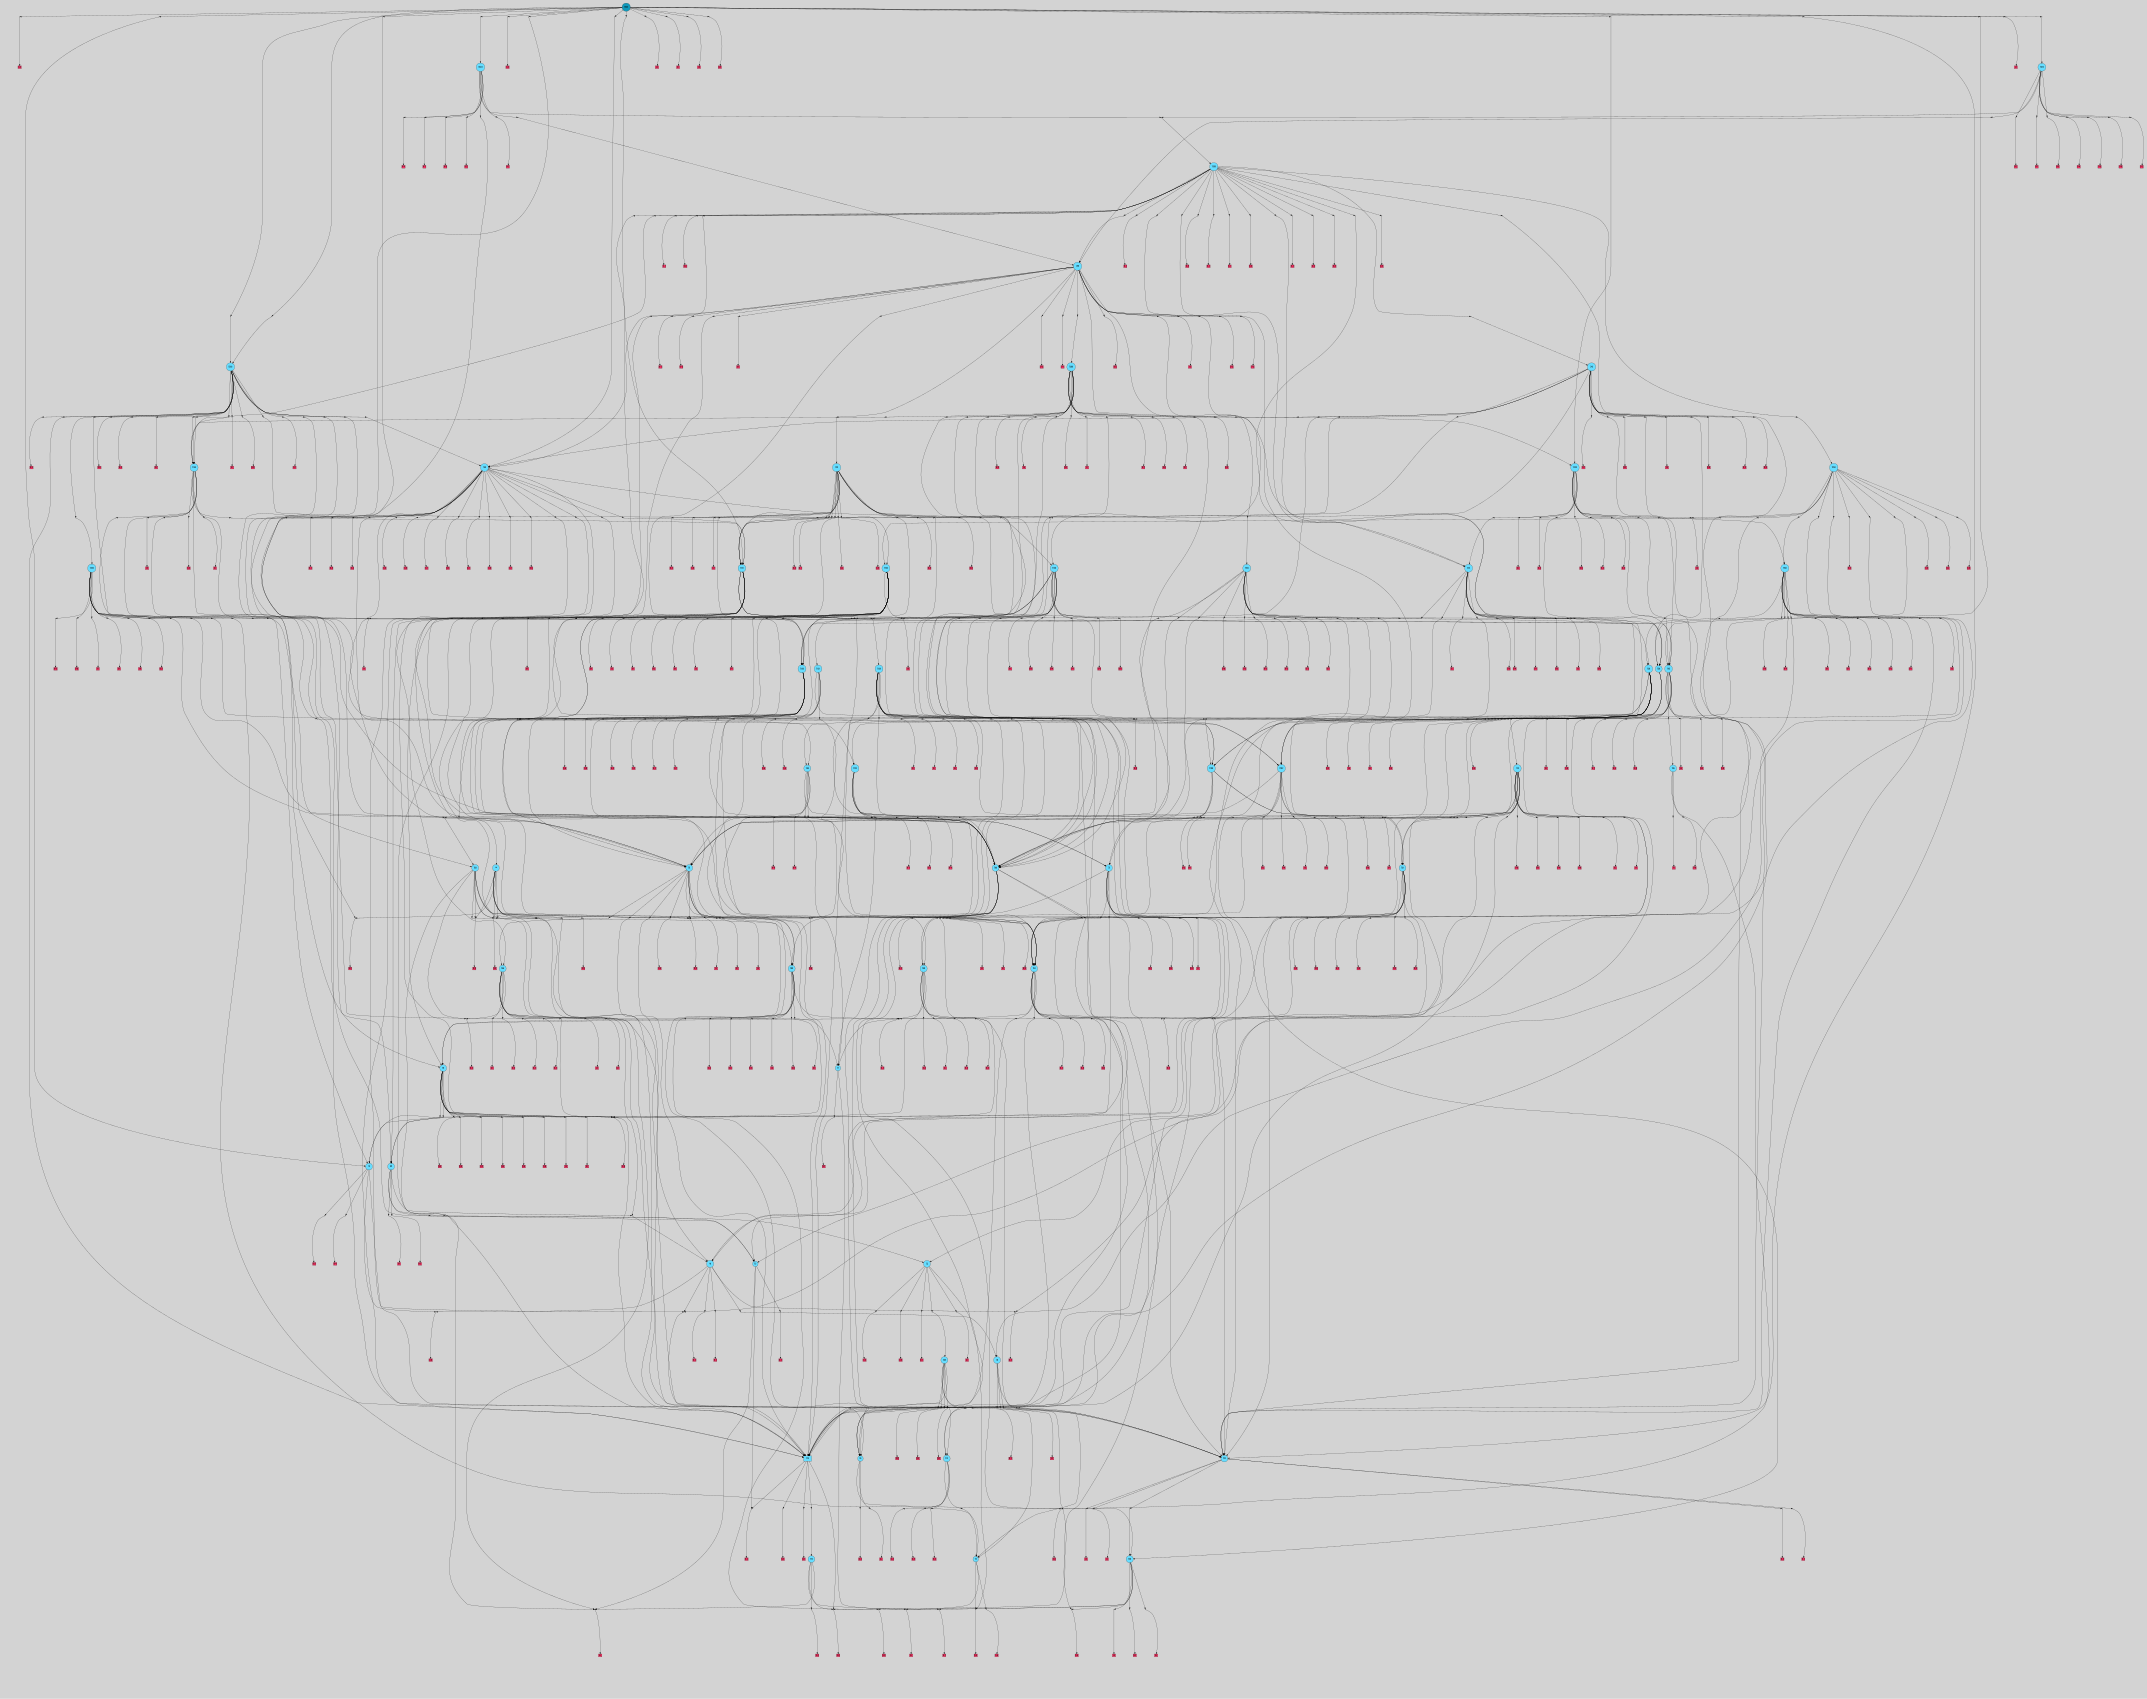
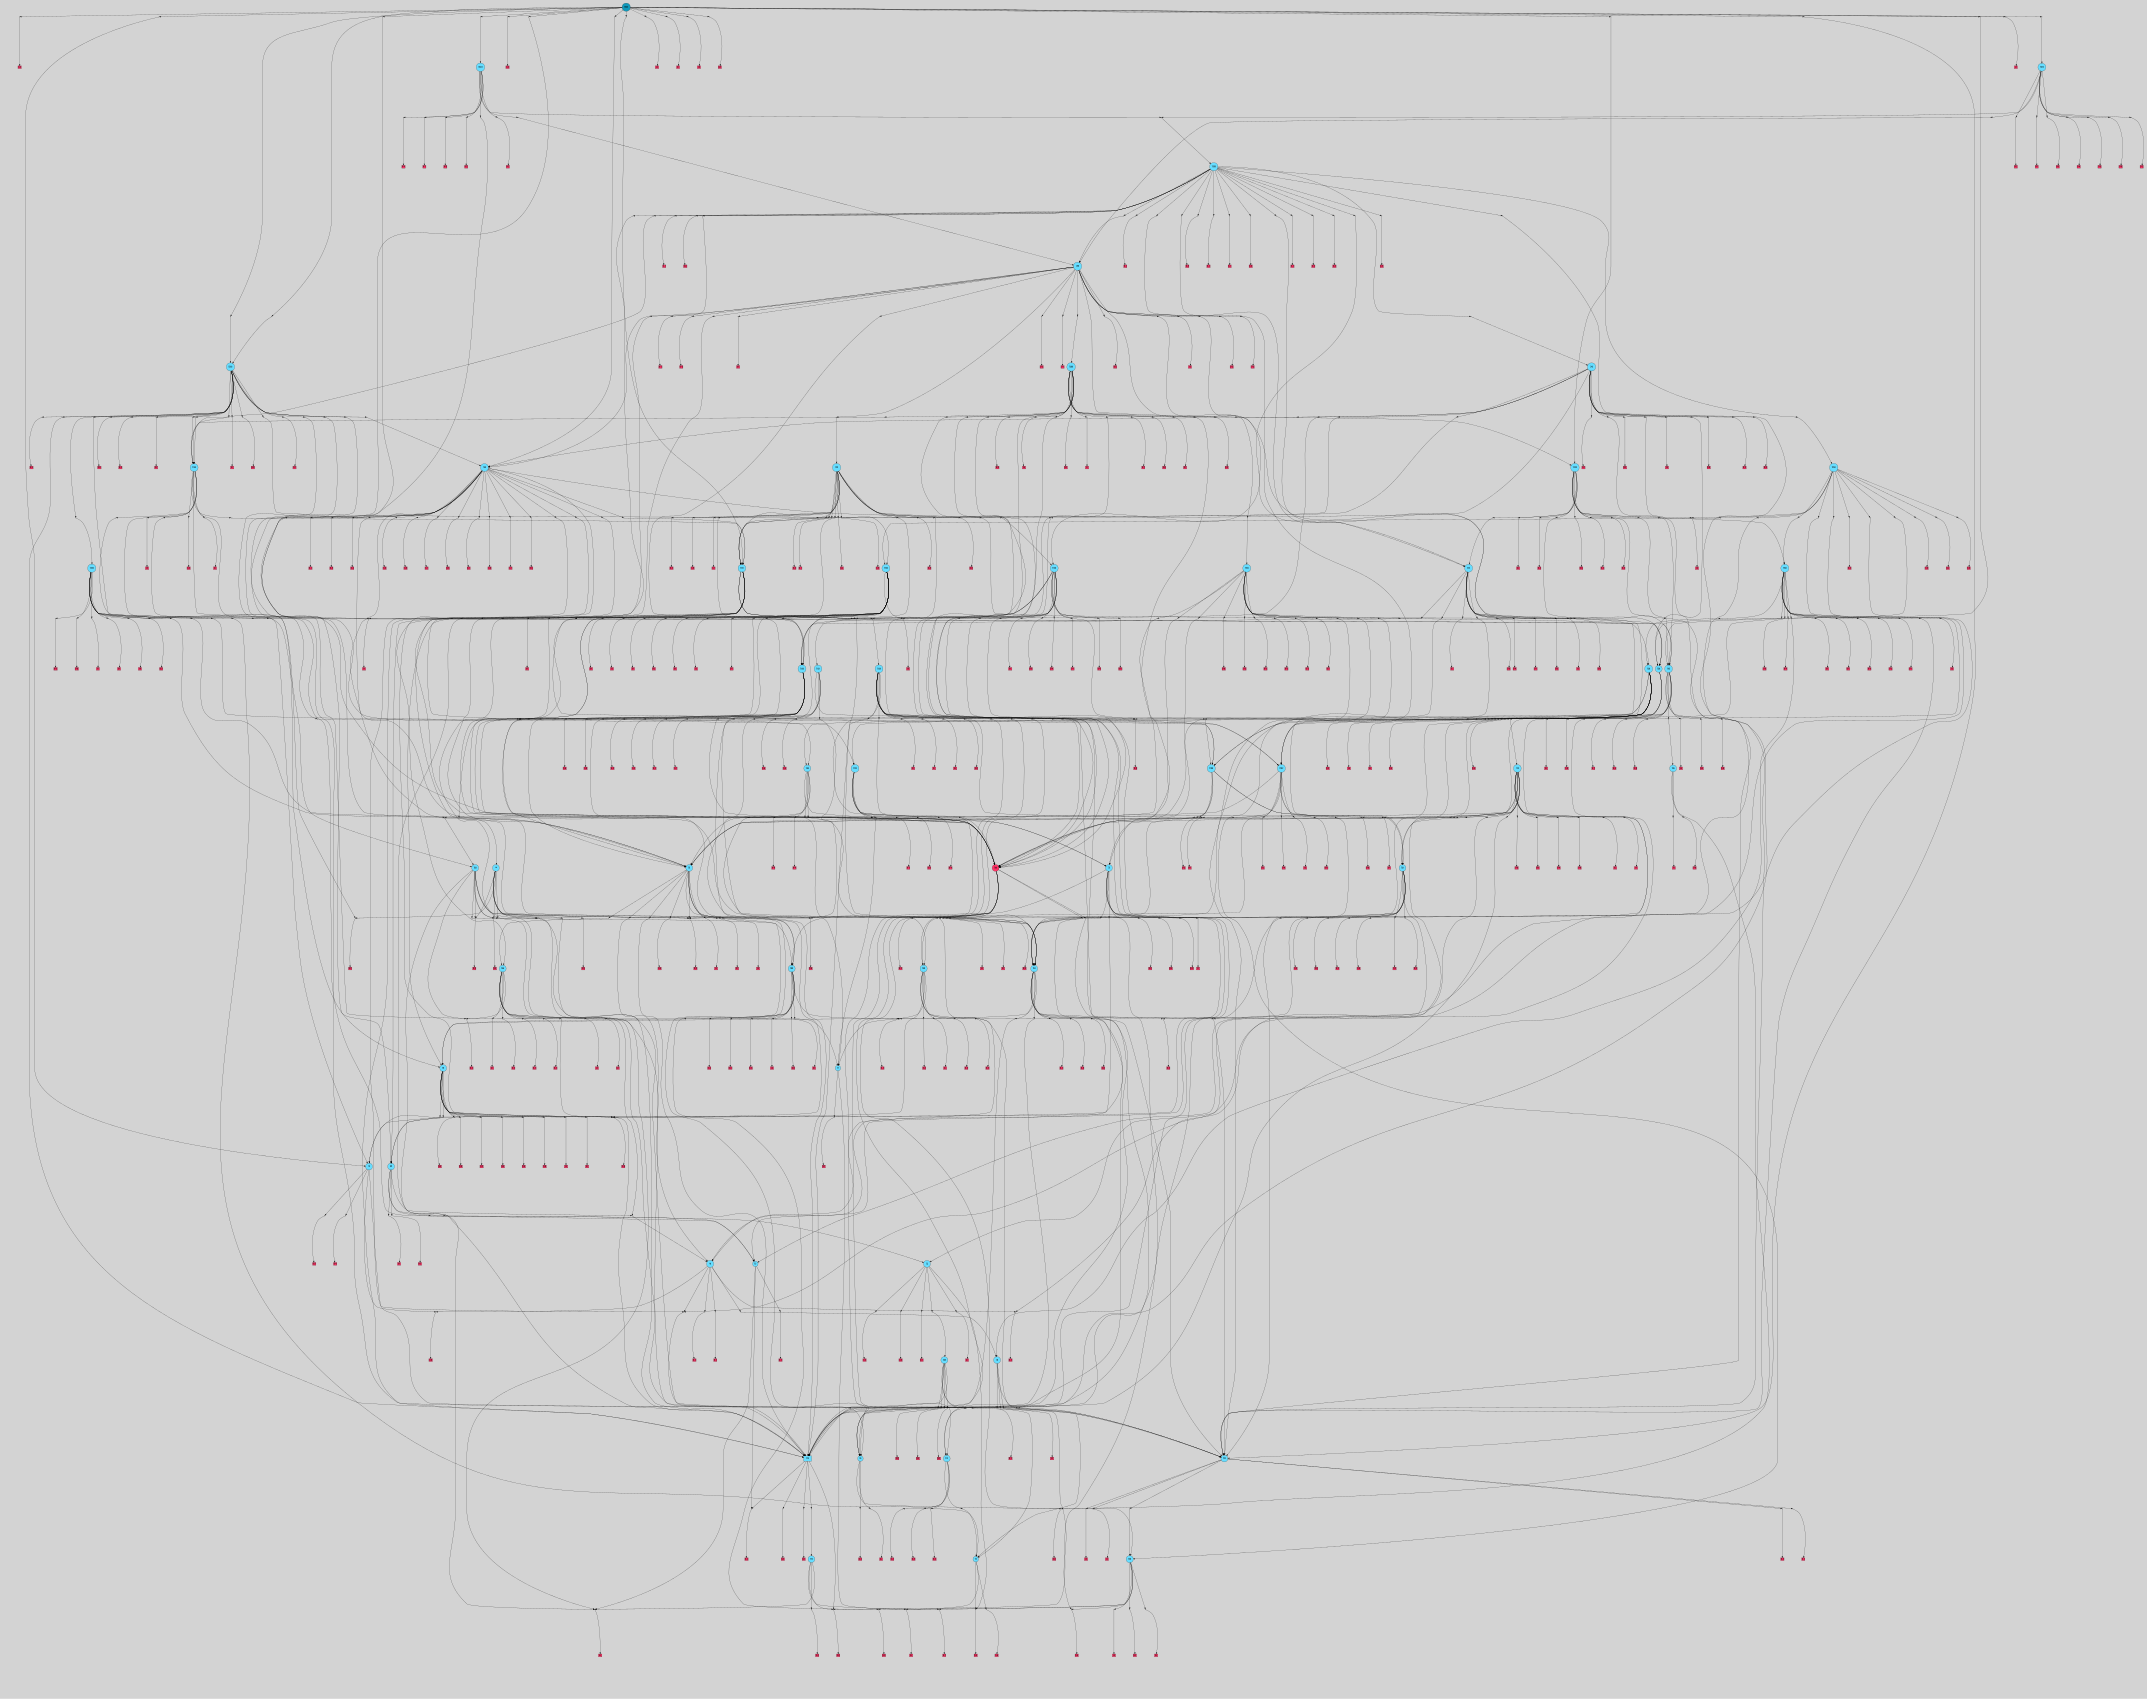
(996, 868) -> (996, 868)
